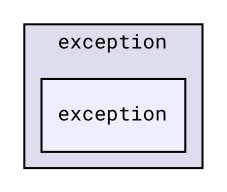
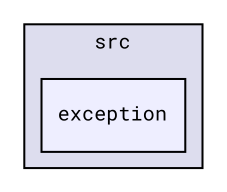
(113, 44) -> (113, 44)
